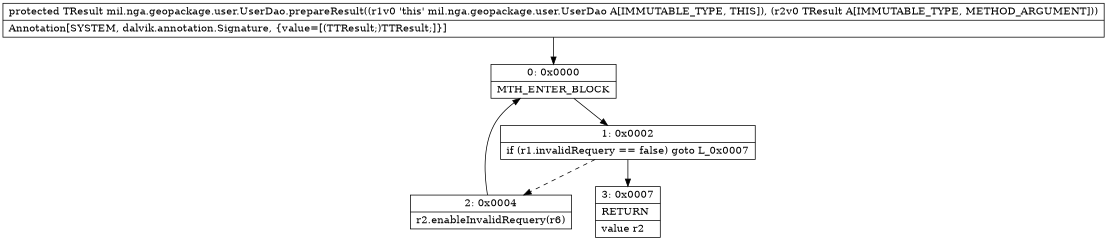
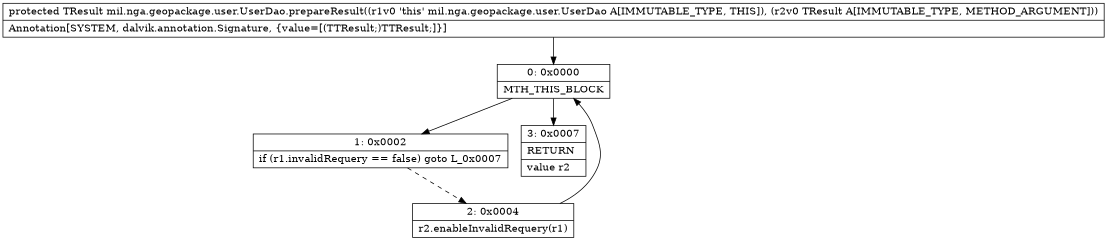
(554, 89) -> (554, 89)
(628, 169) -> (554, 108)
(491, 220) -> (493, 229)
